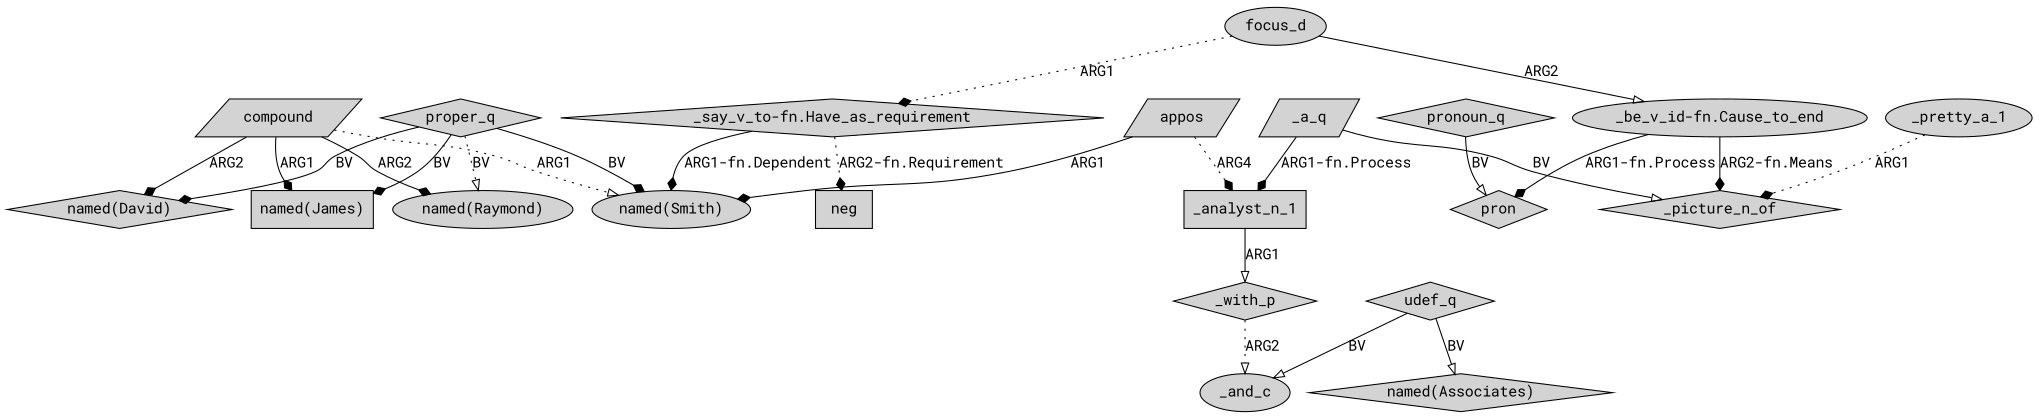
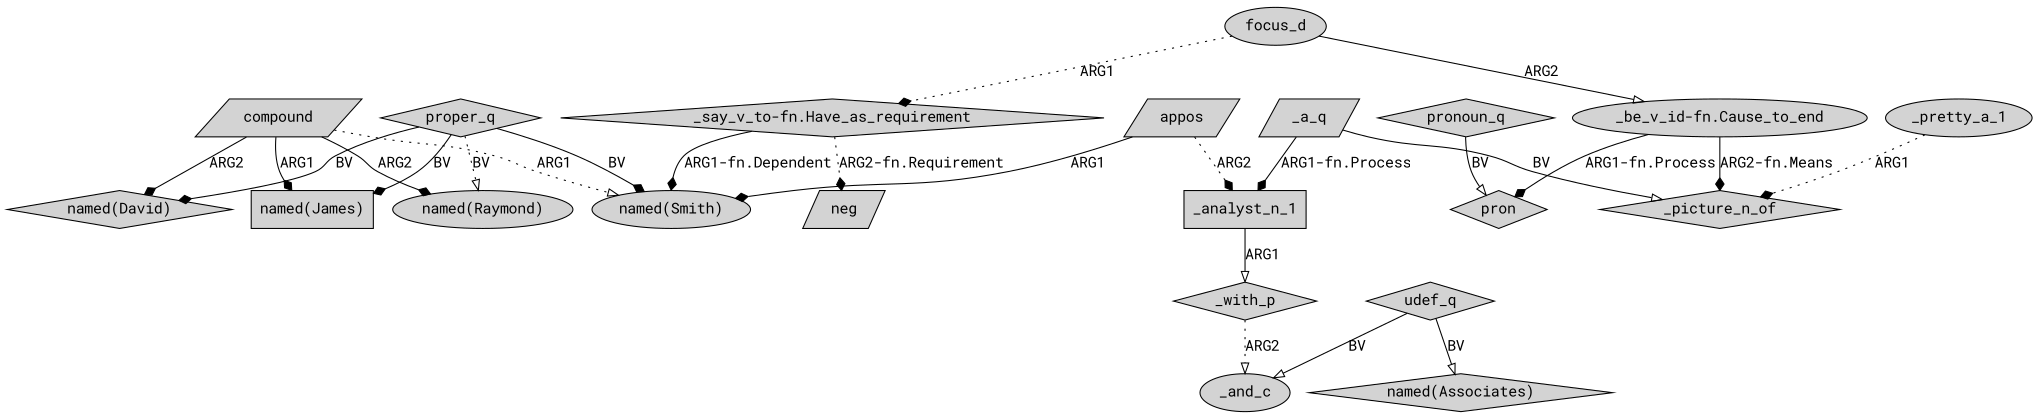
(1234, 164) -> (1234, 164)
(844, 210) -> (844, 210)
